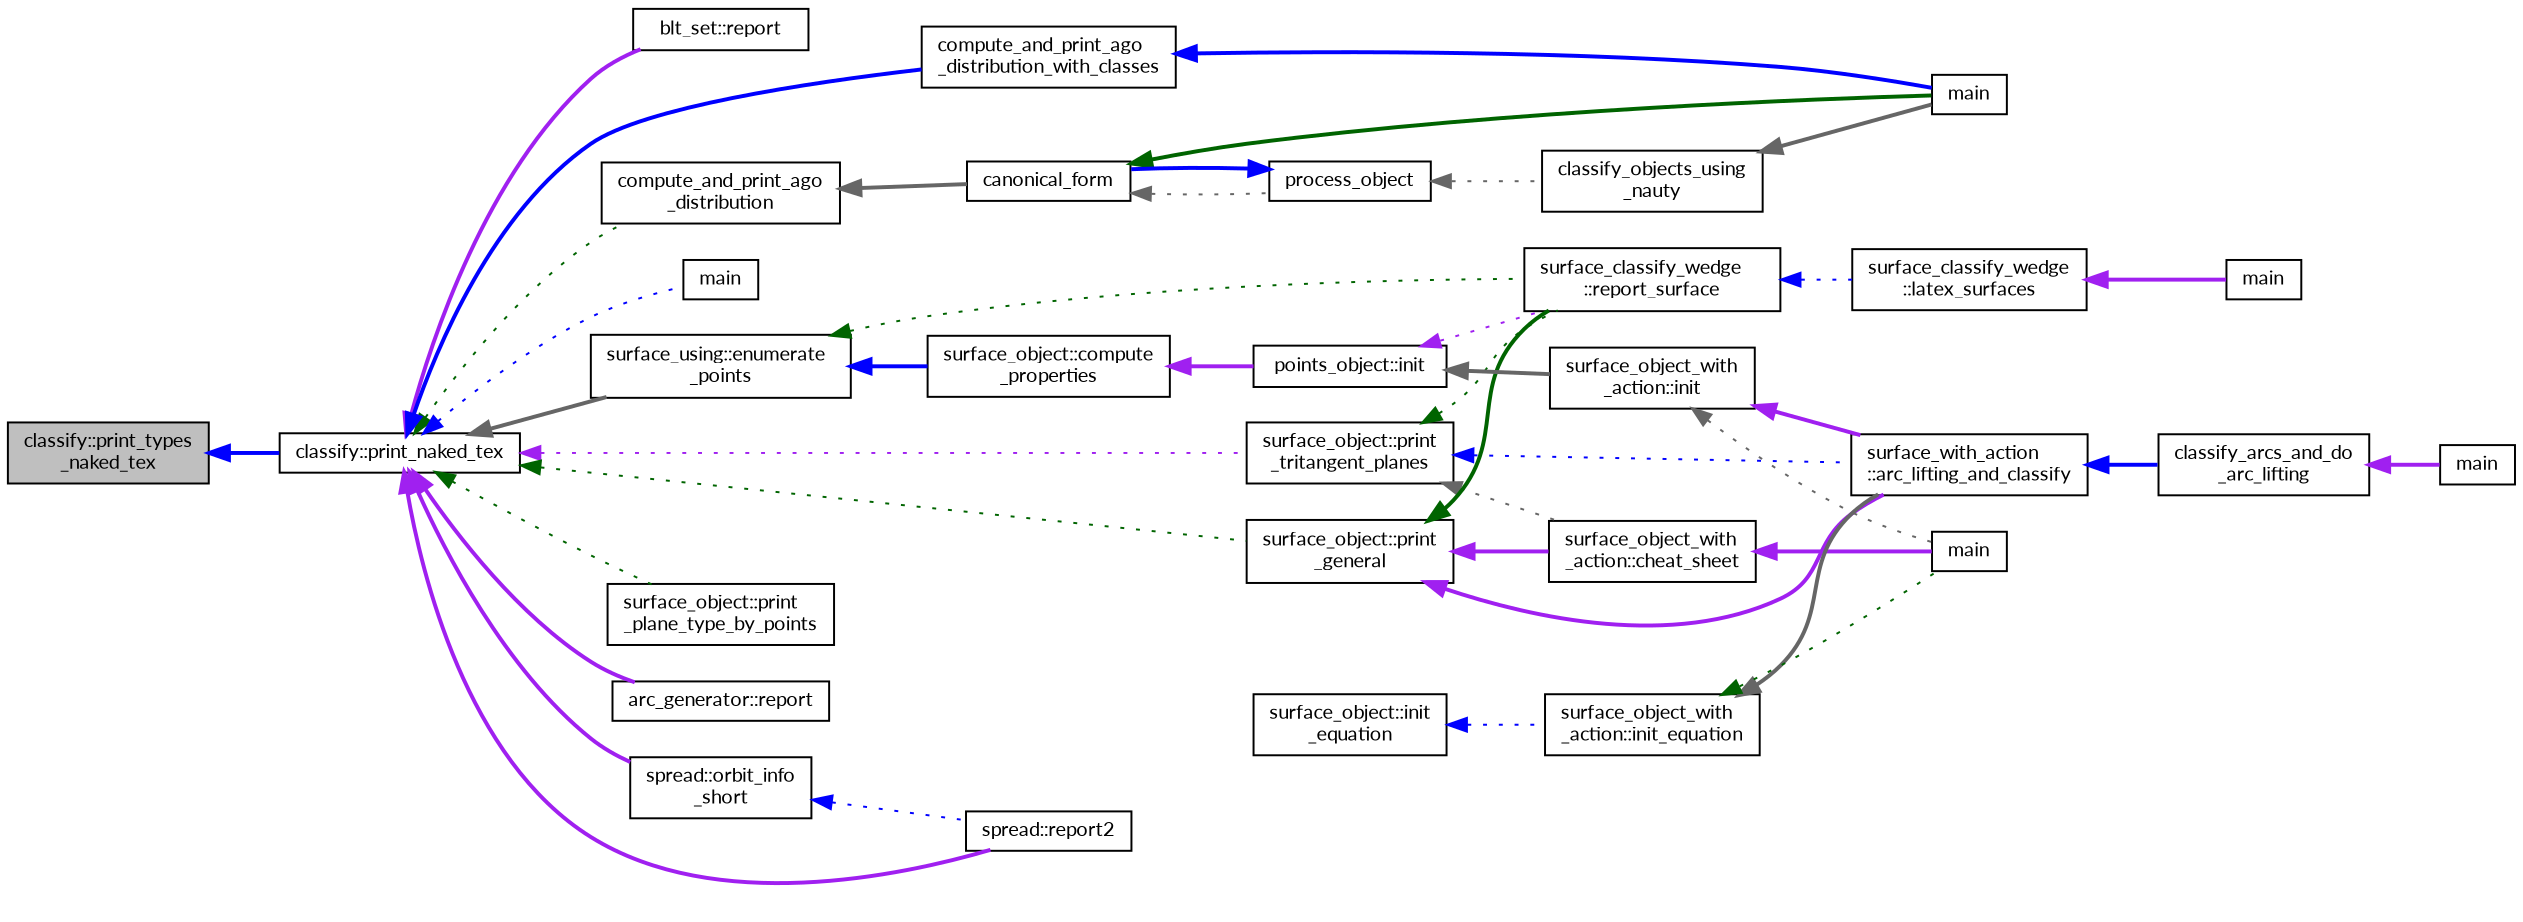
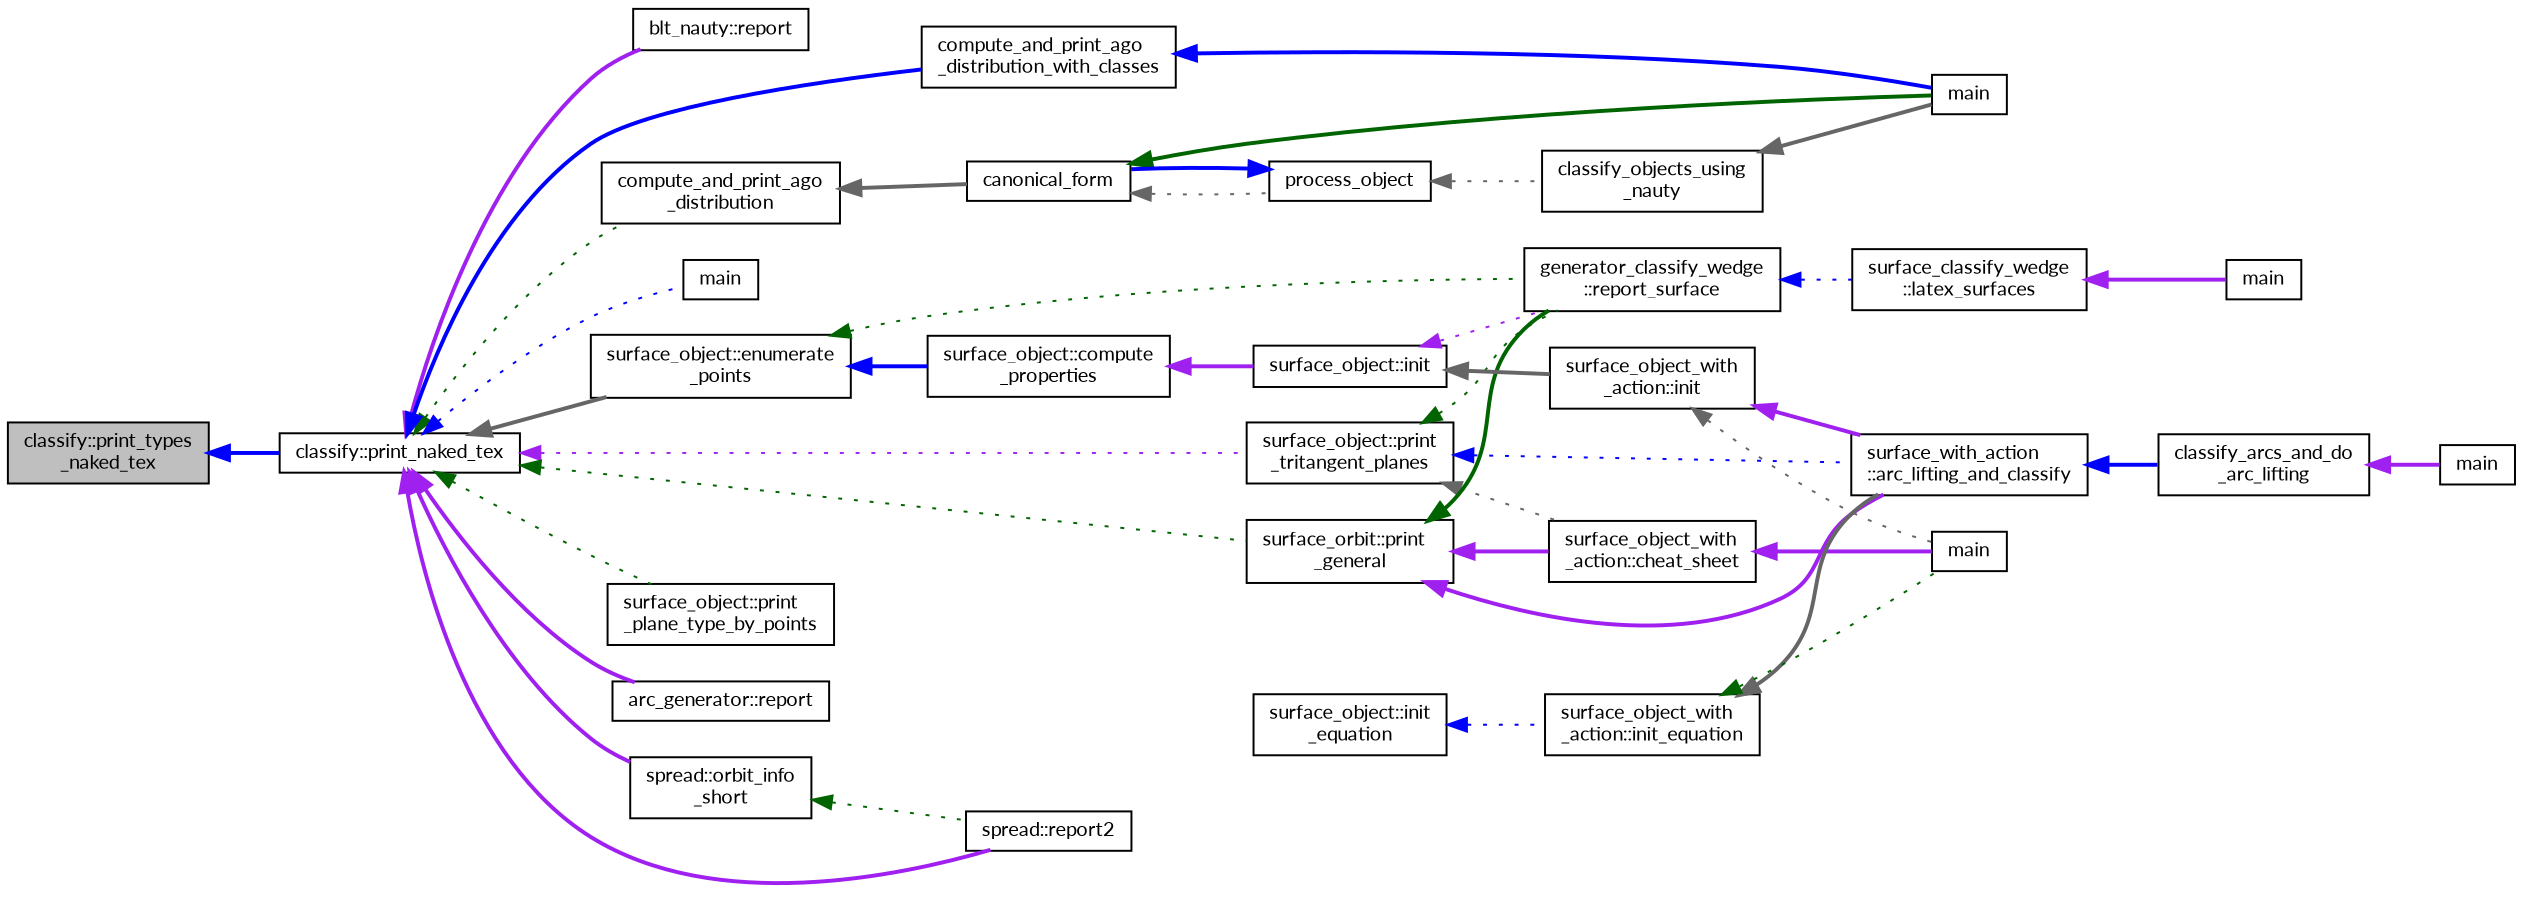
(721, 30) -> (721, 30)
(1652, 280) -> (1652, 280)
(721, 366) -> (721, 366)
(1350, 366) -> (1350, 366)
(1350, 551) -> (1350, 551)
(899, 811) -> (899, 811)
